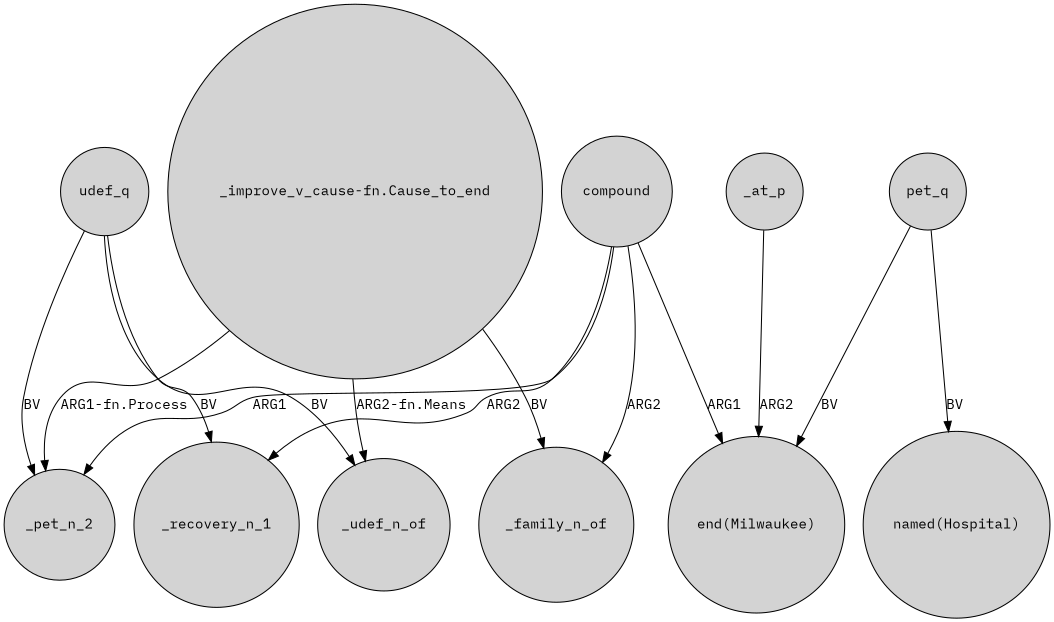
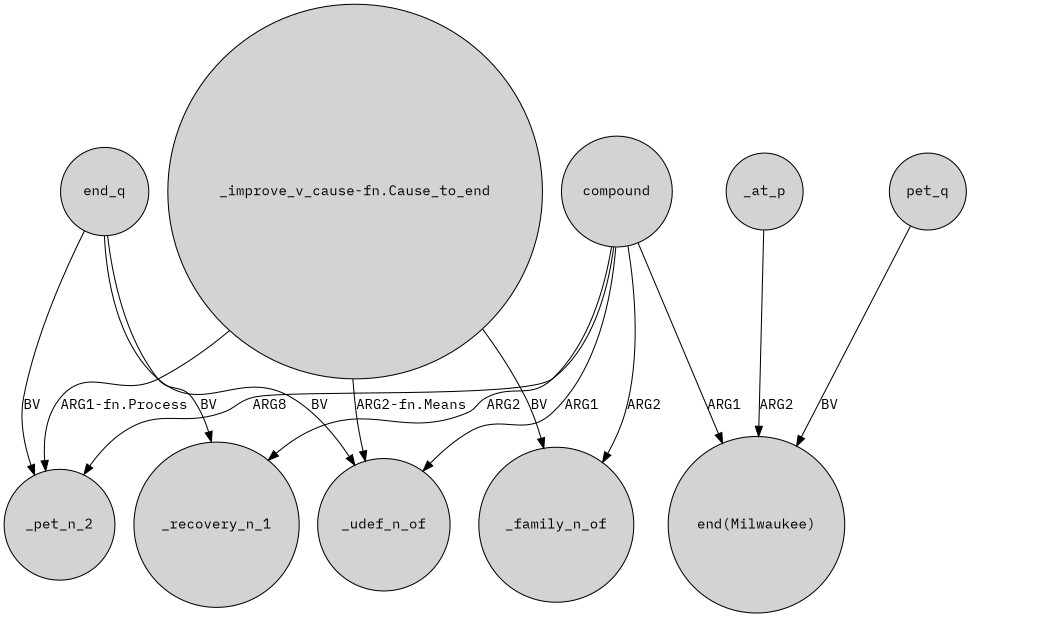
(105, 192) -> (105, 192)
none -> (567, 397)
(270, 405) -> (270, 405)
(957, 525) -> none
